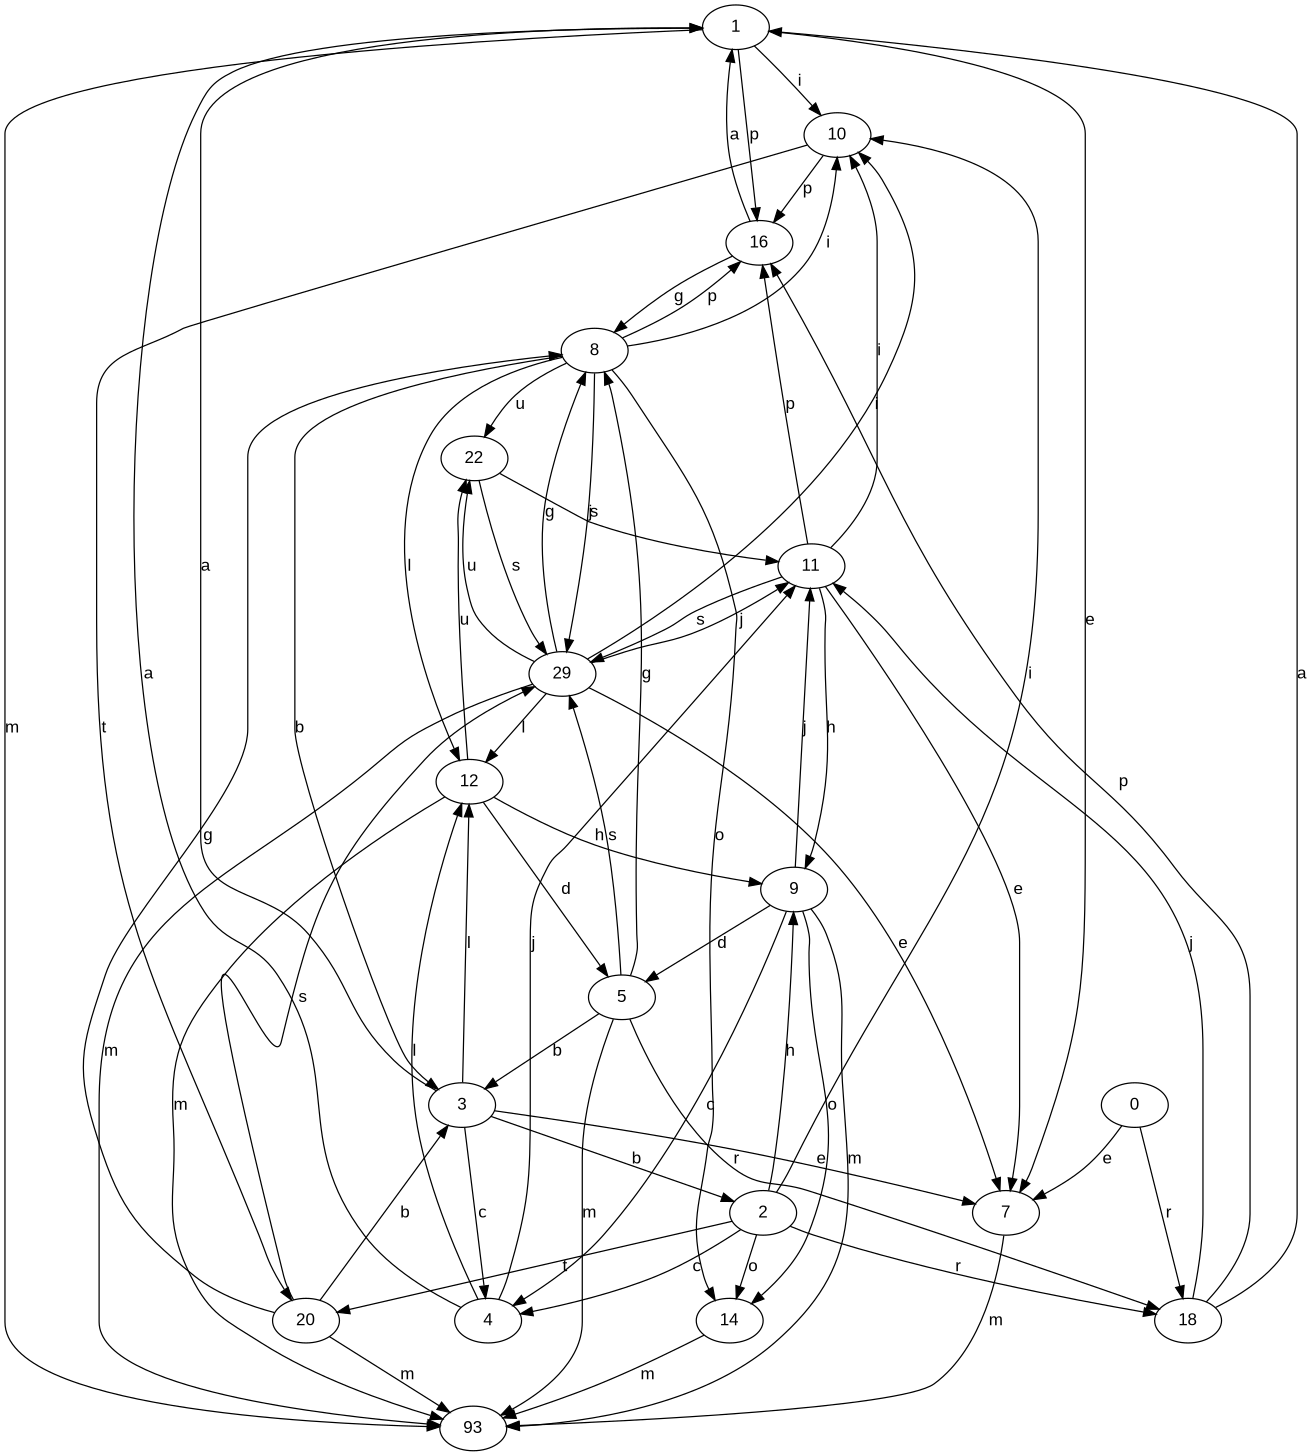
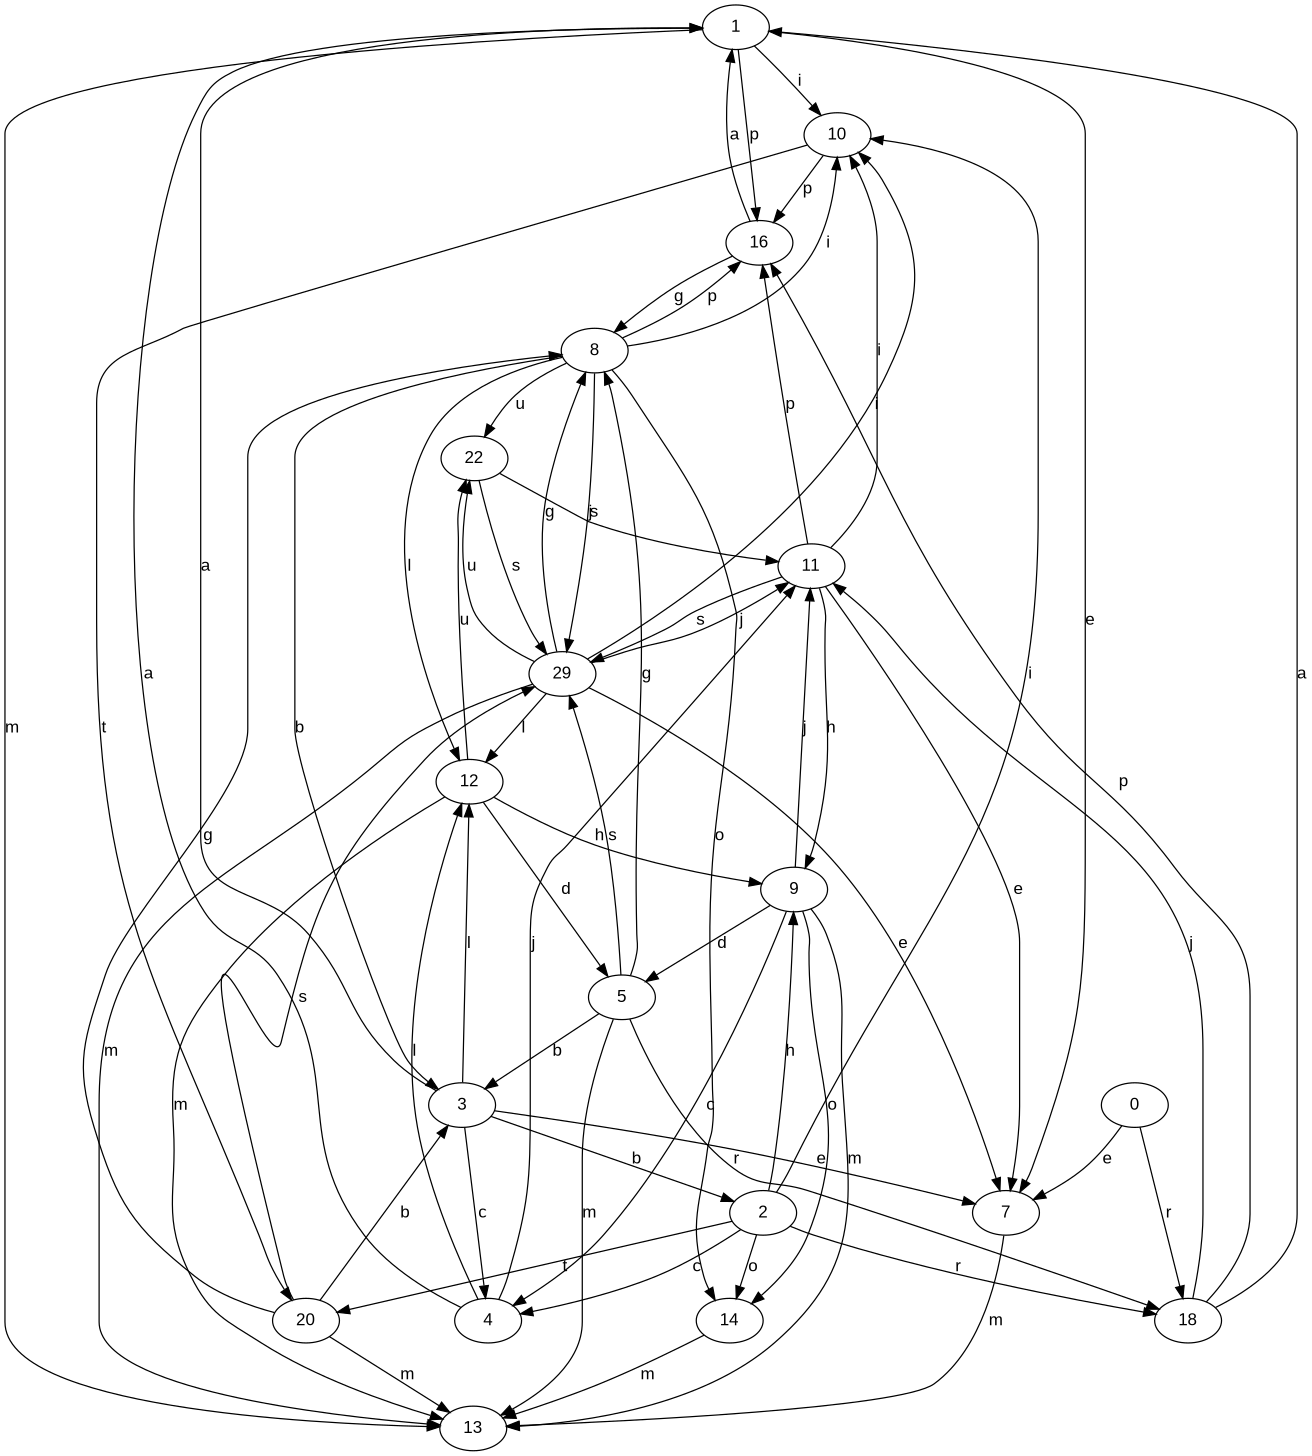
(473, 1428) -> (473, 1428)
